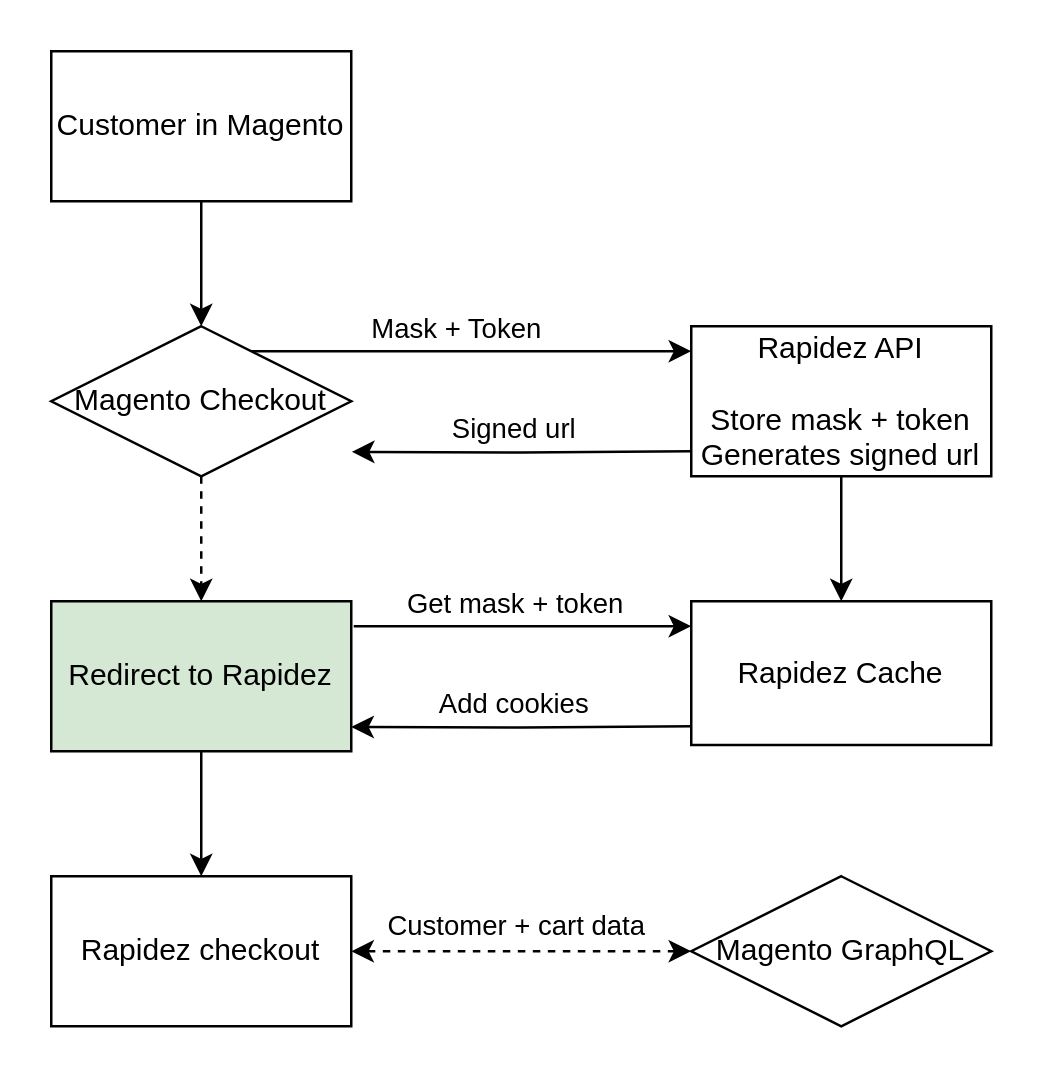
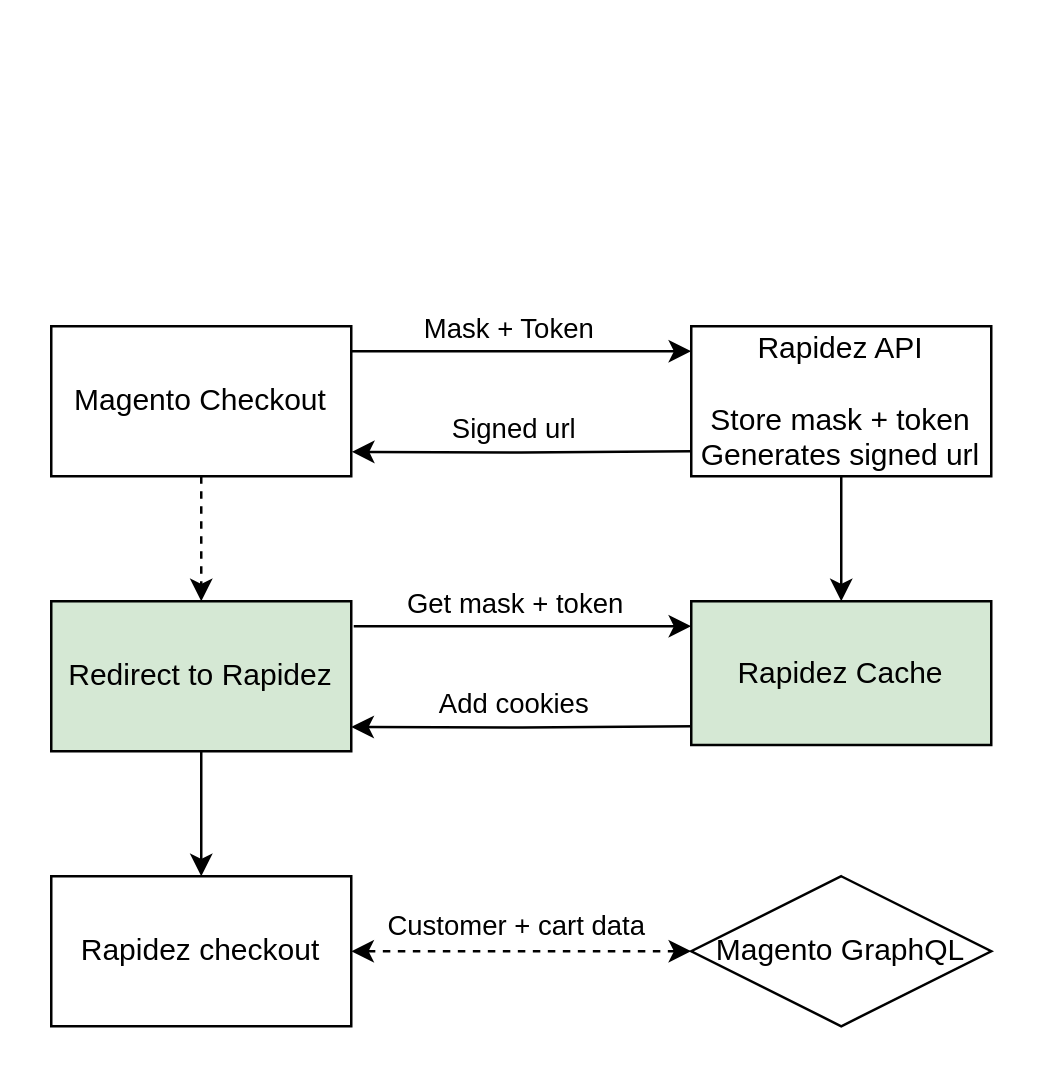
(201, 126) -> none
(201, 255) -> none
(201, 401) -> (201, 401)
(841, 673) -> (841, 673)
